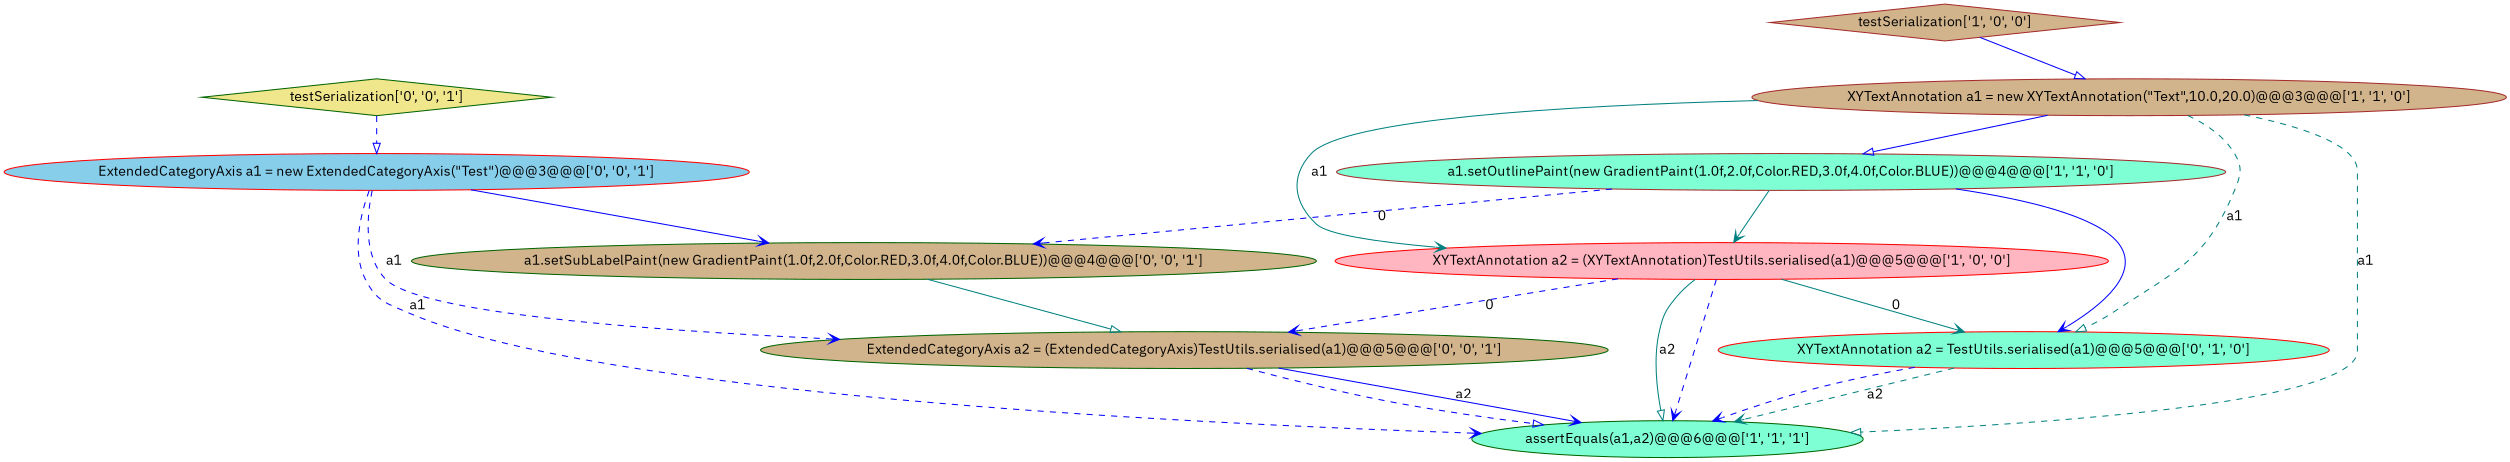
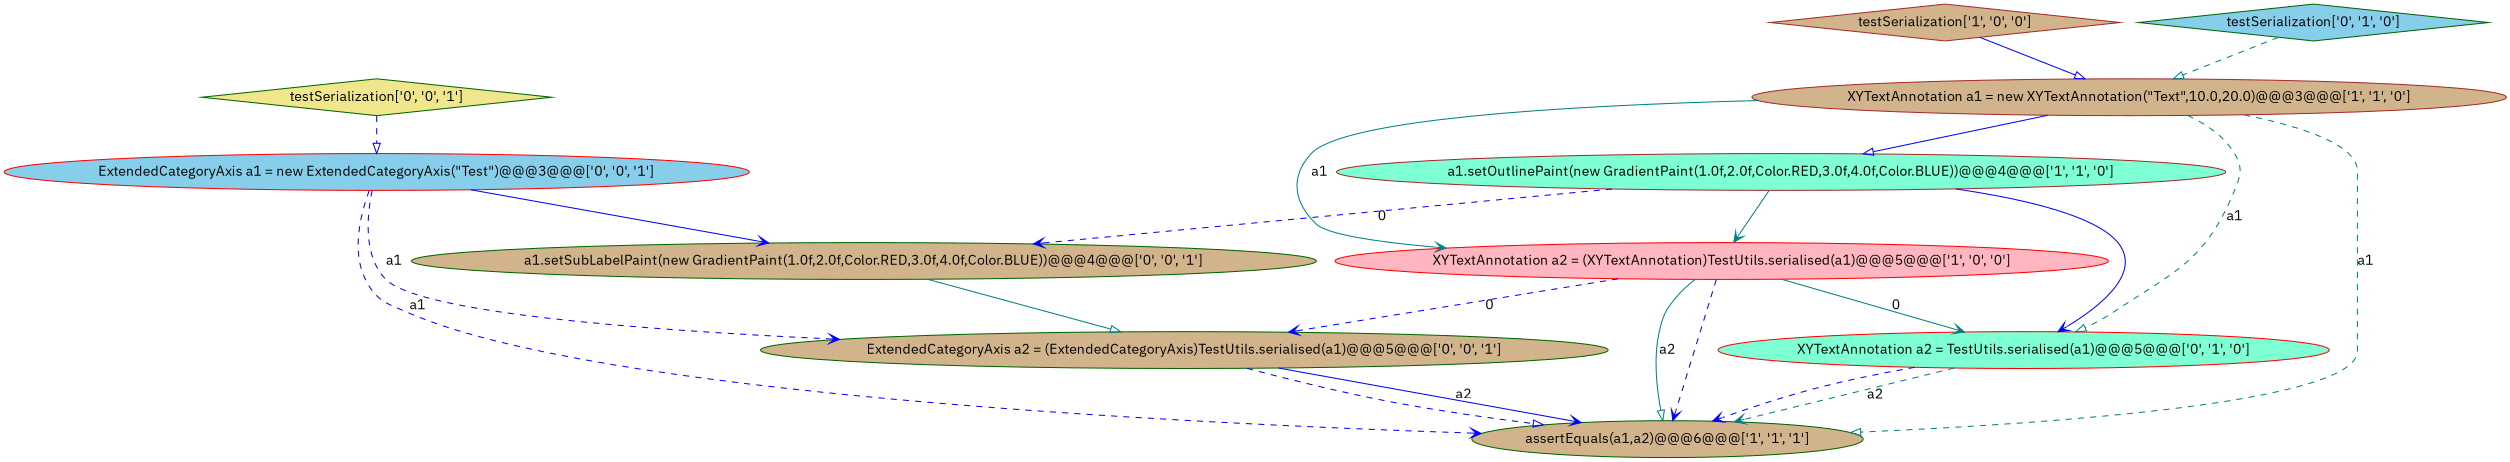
none -> (2313, 23)
(1667, 439) -> (1667, 439)
